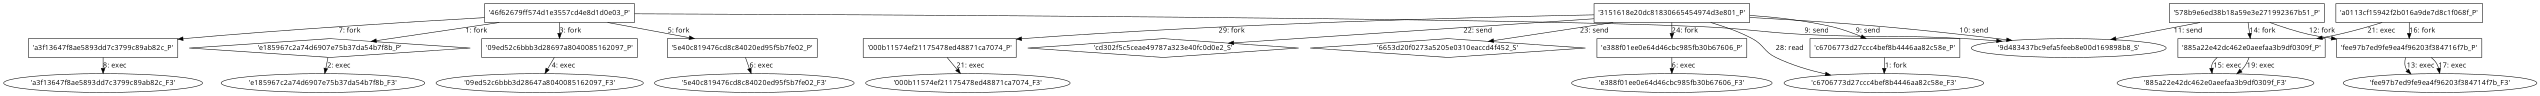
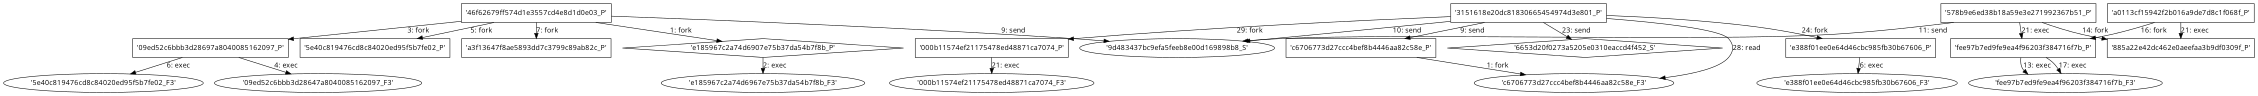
(2322, 31) -> (2036, 31)
(1163, 48) -> none
(747, 63) -> (159, 65)
(103, 83) -> none
(323, 83) -> (763, 83)
(2215, 83) -> none
(2440, 83) -> (2065, 83)
